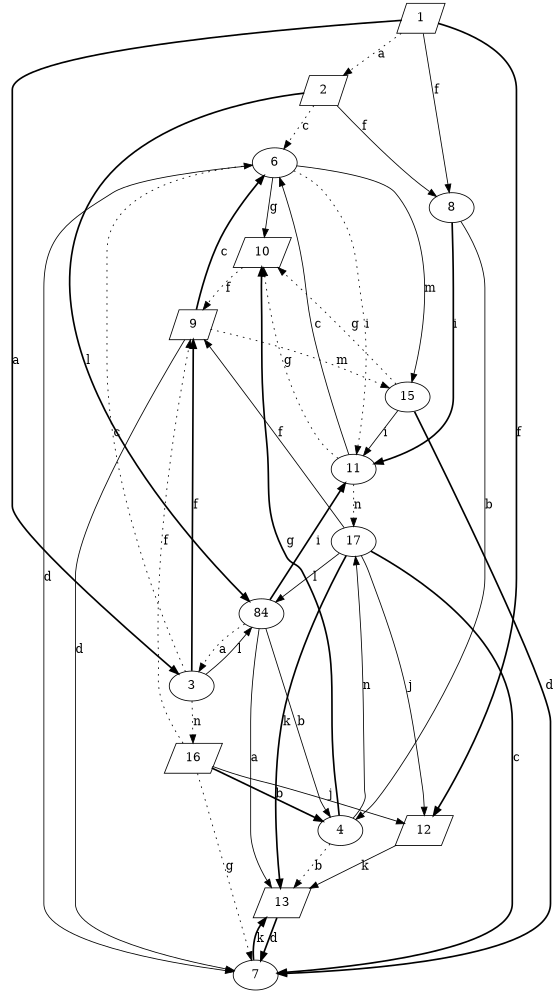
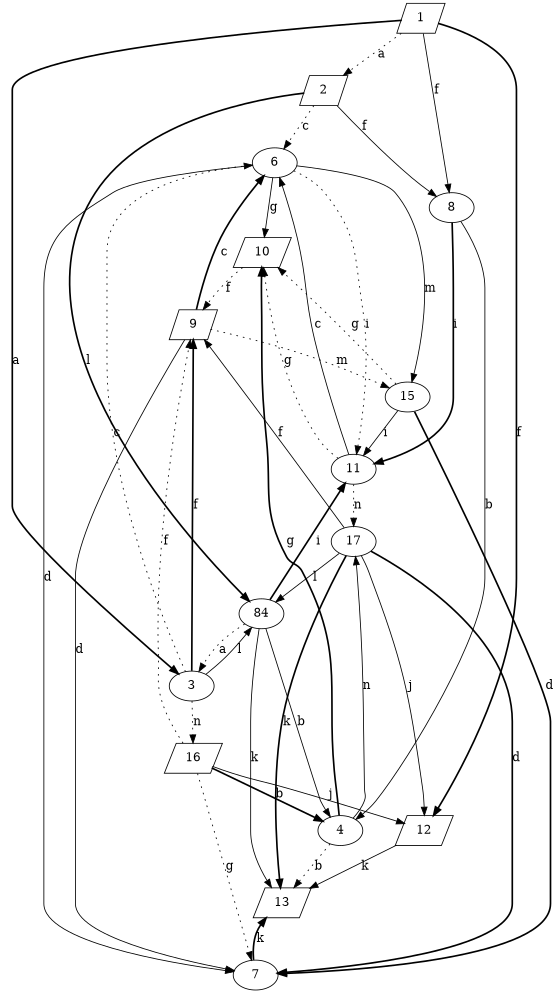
(254, 758) -> (254, 758)
(516, 758) -> (516, 758)
(270, 935) -> none
